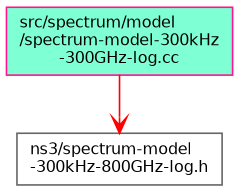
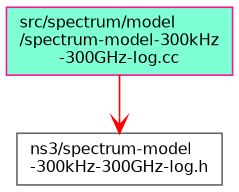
(120, 159) -> (120, 159)
